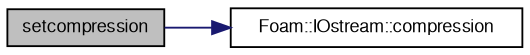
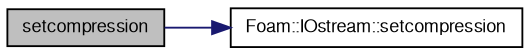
(377, 28) -> (377, 28)
